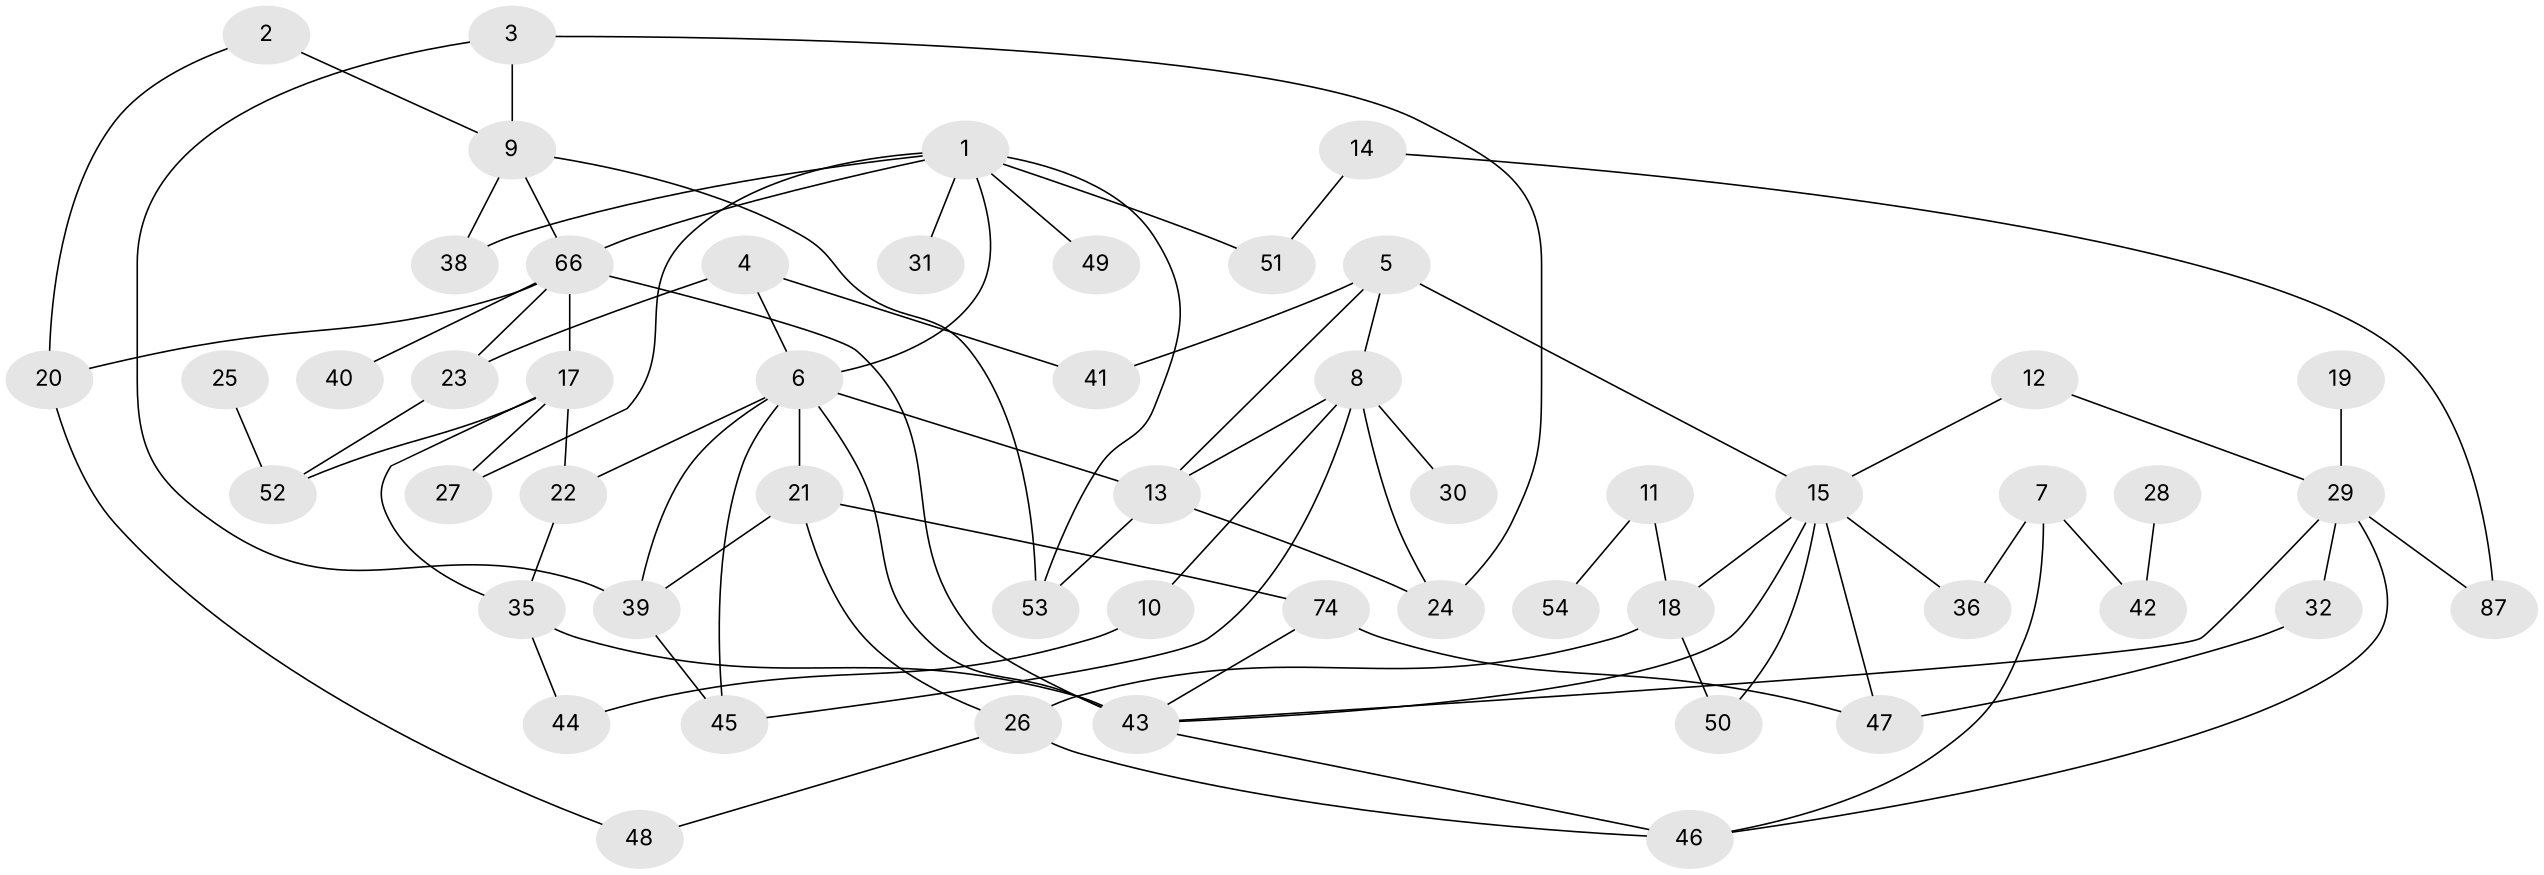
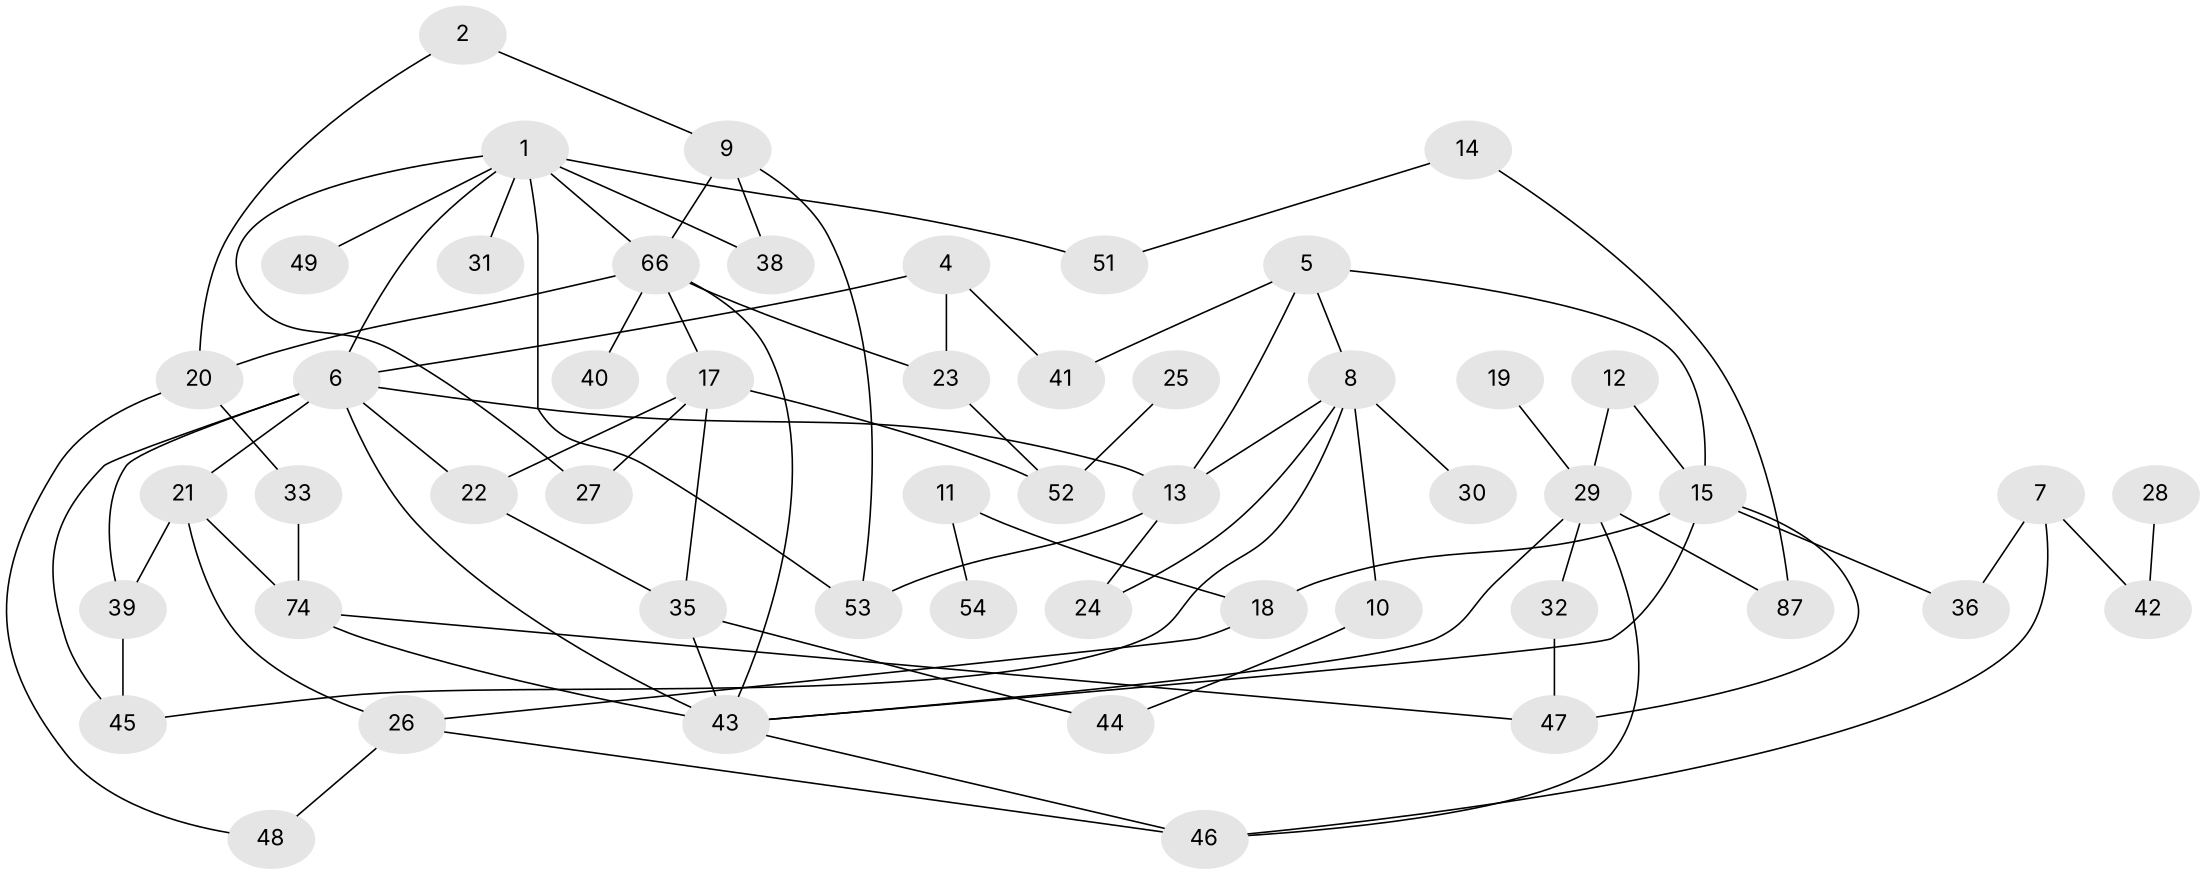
(512, 35) -> none
none -> (298, 495)
(1719, 725) -> none
